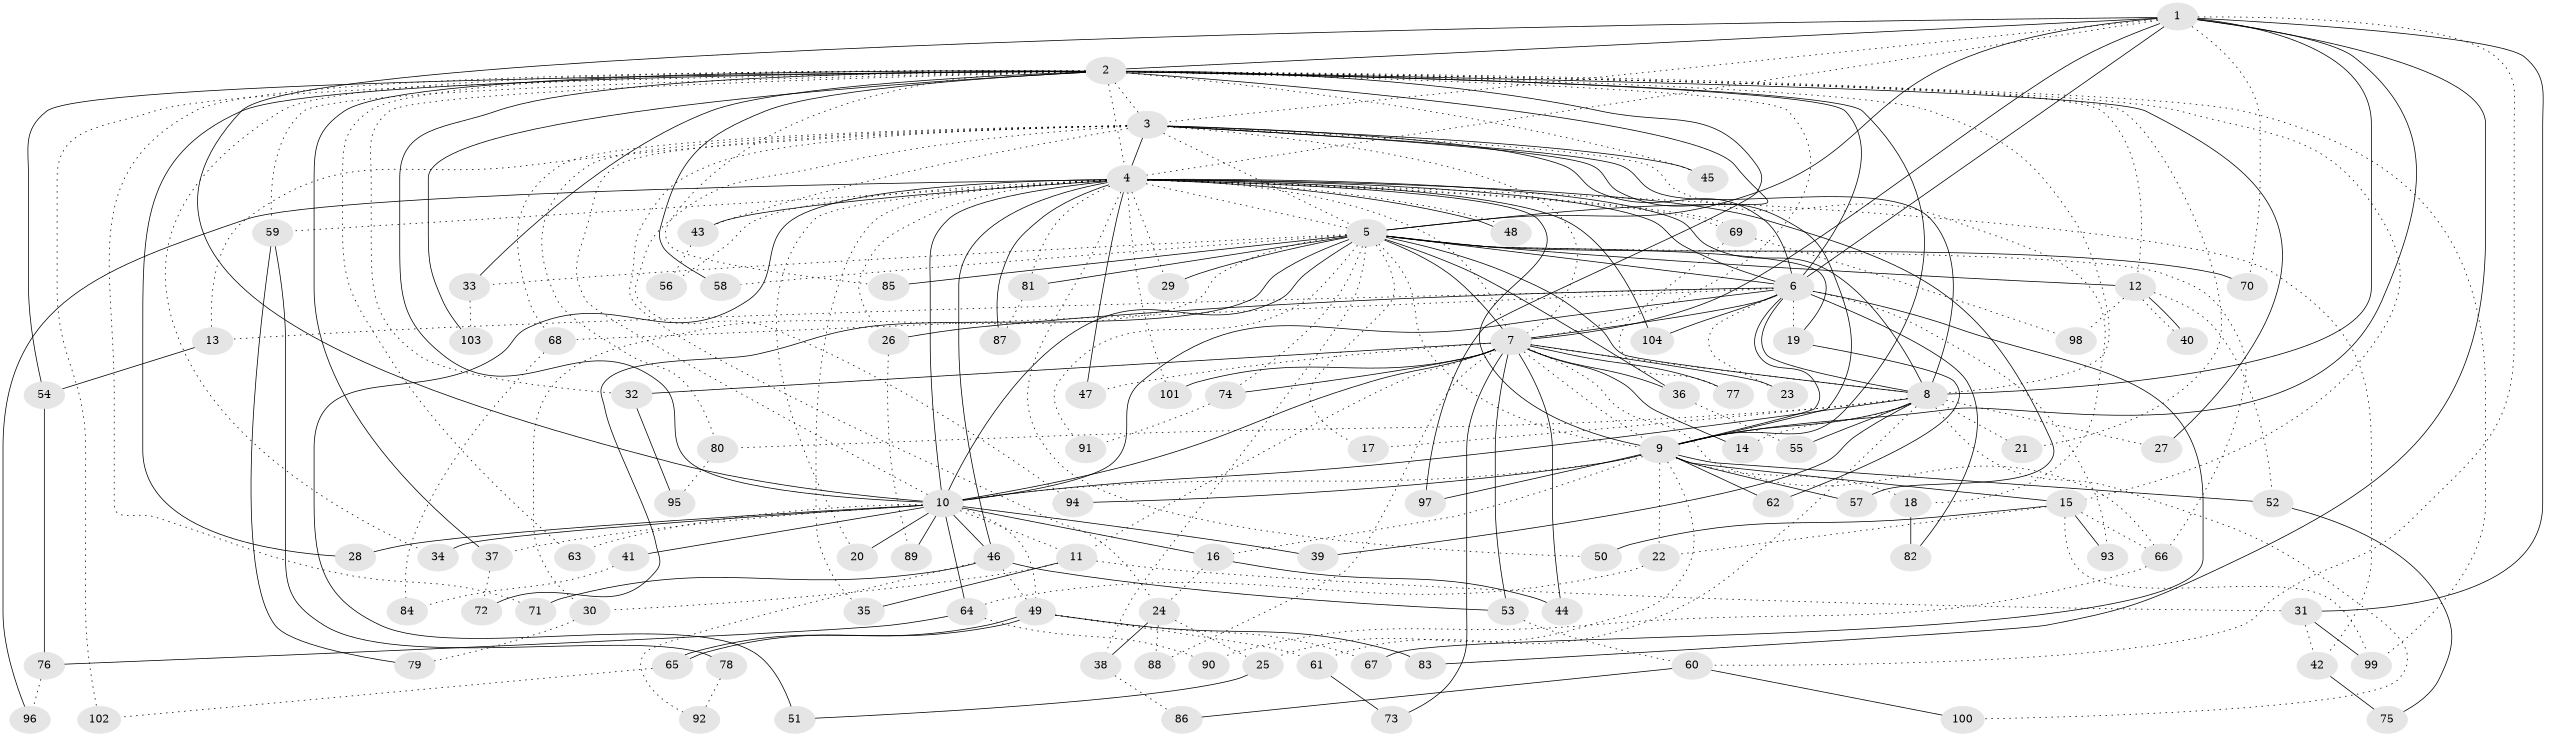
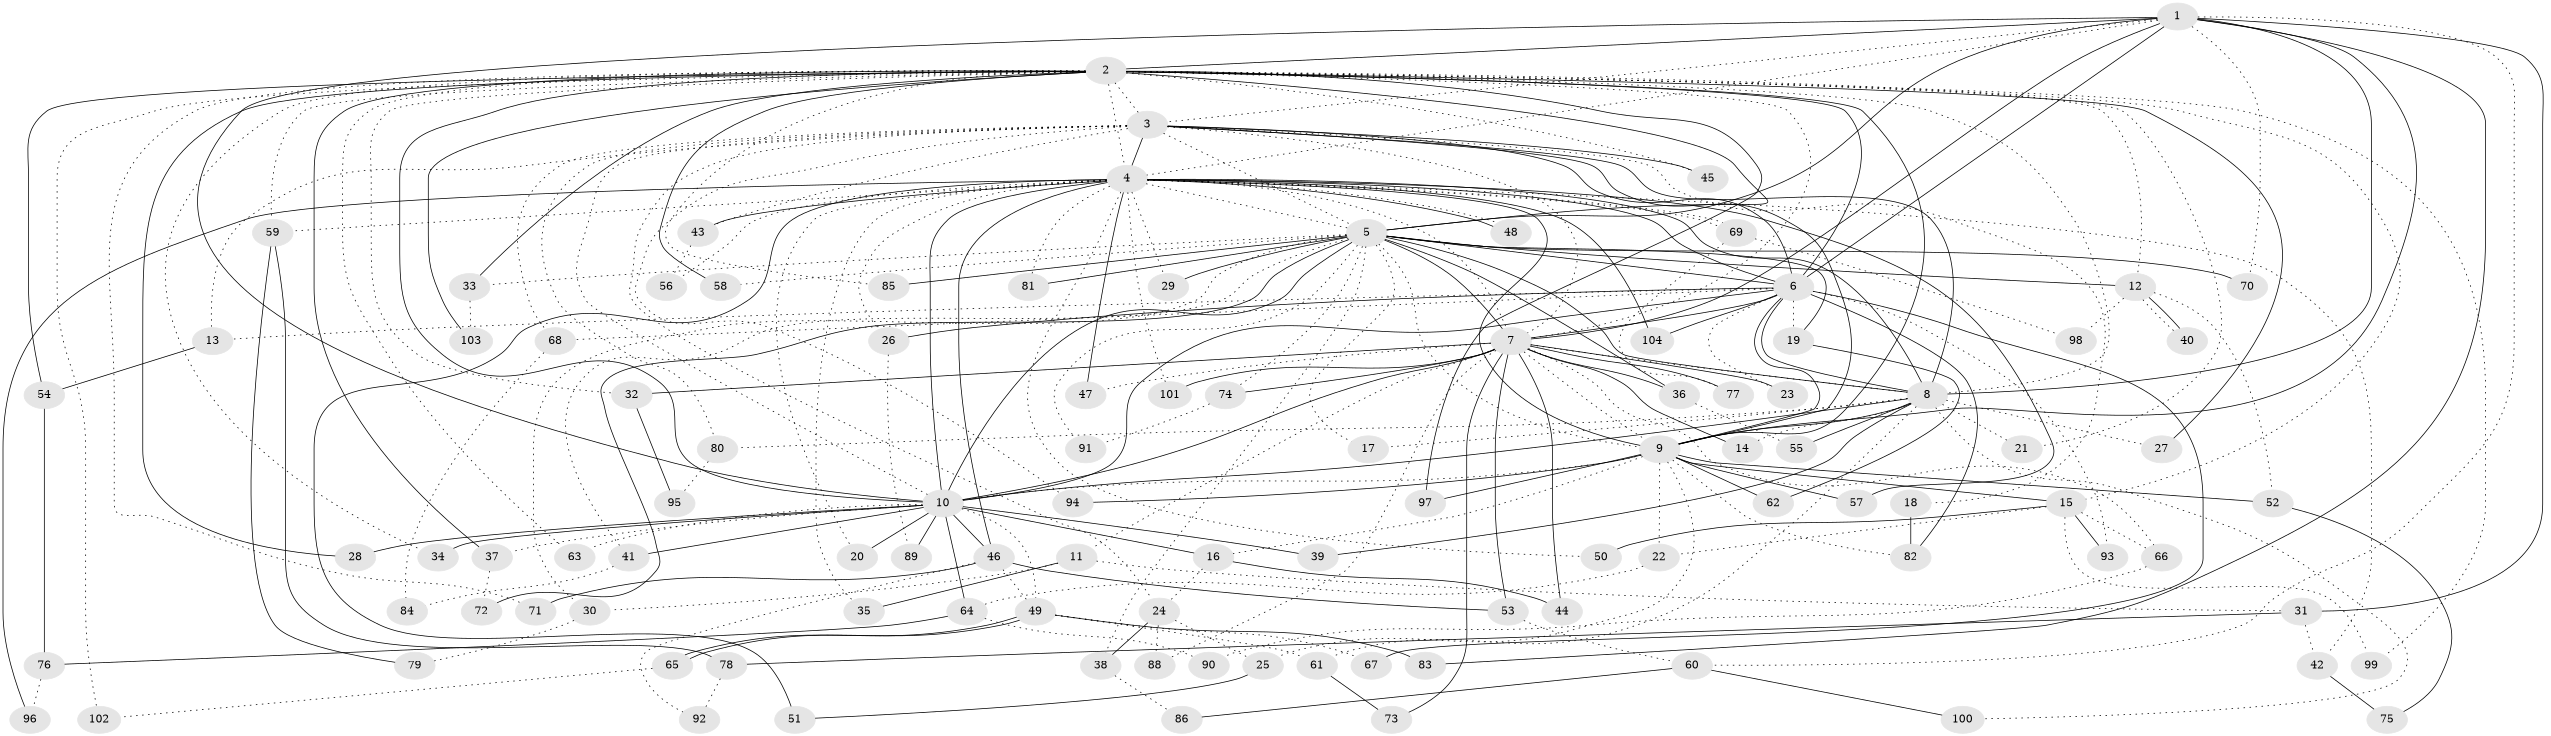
(2078, 262) -> (733, 346)
(1000, 341) -> none
(1786, 476) -> (1790, 534)
(1018, 533) -> none
(2334, 637) -> (1629, 634)
